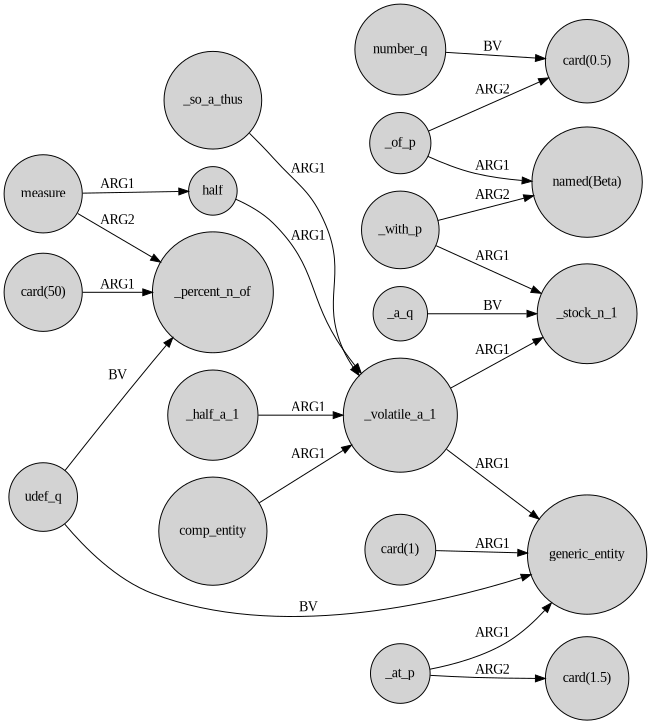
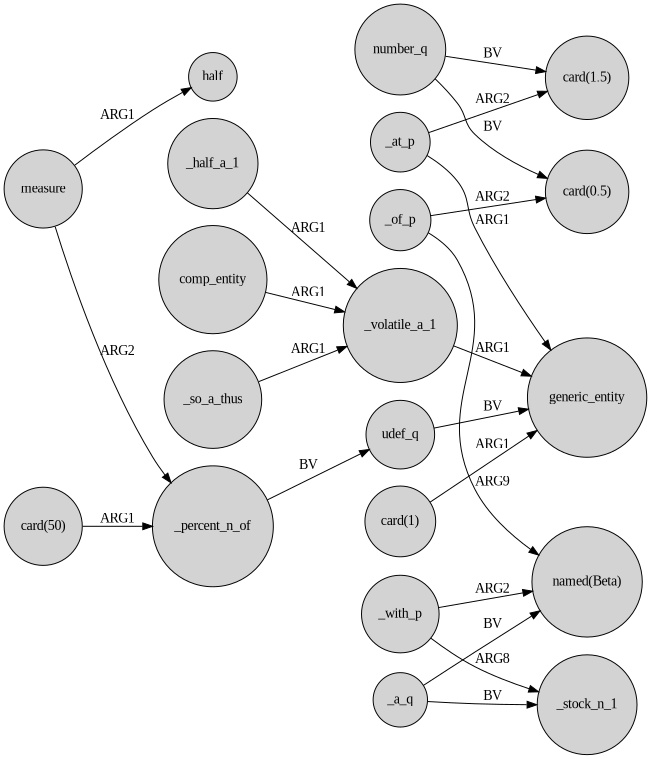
none -> (491, 63)
(492, 166) -> (492, 482)
(492, 257) -> (492, 659)
(307, 273) -> none
(492, 365) -> none
(115, 407) -> (314, 477)
none -> (477, 650)
